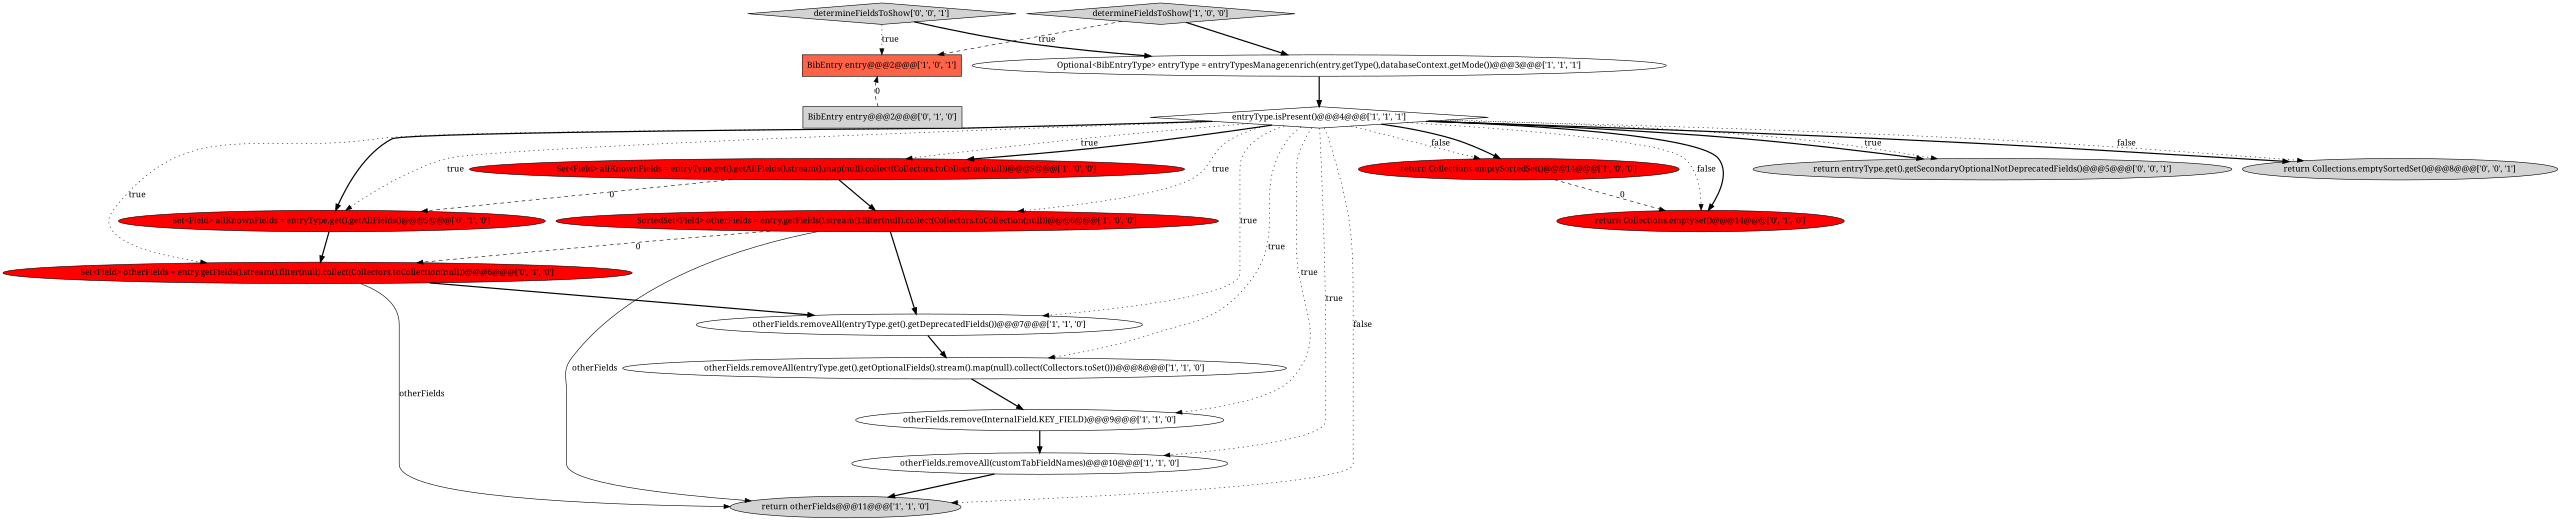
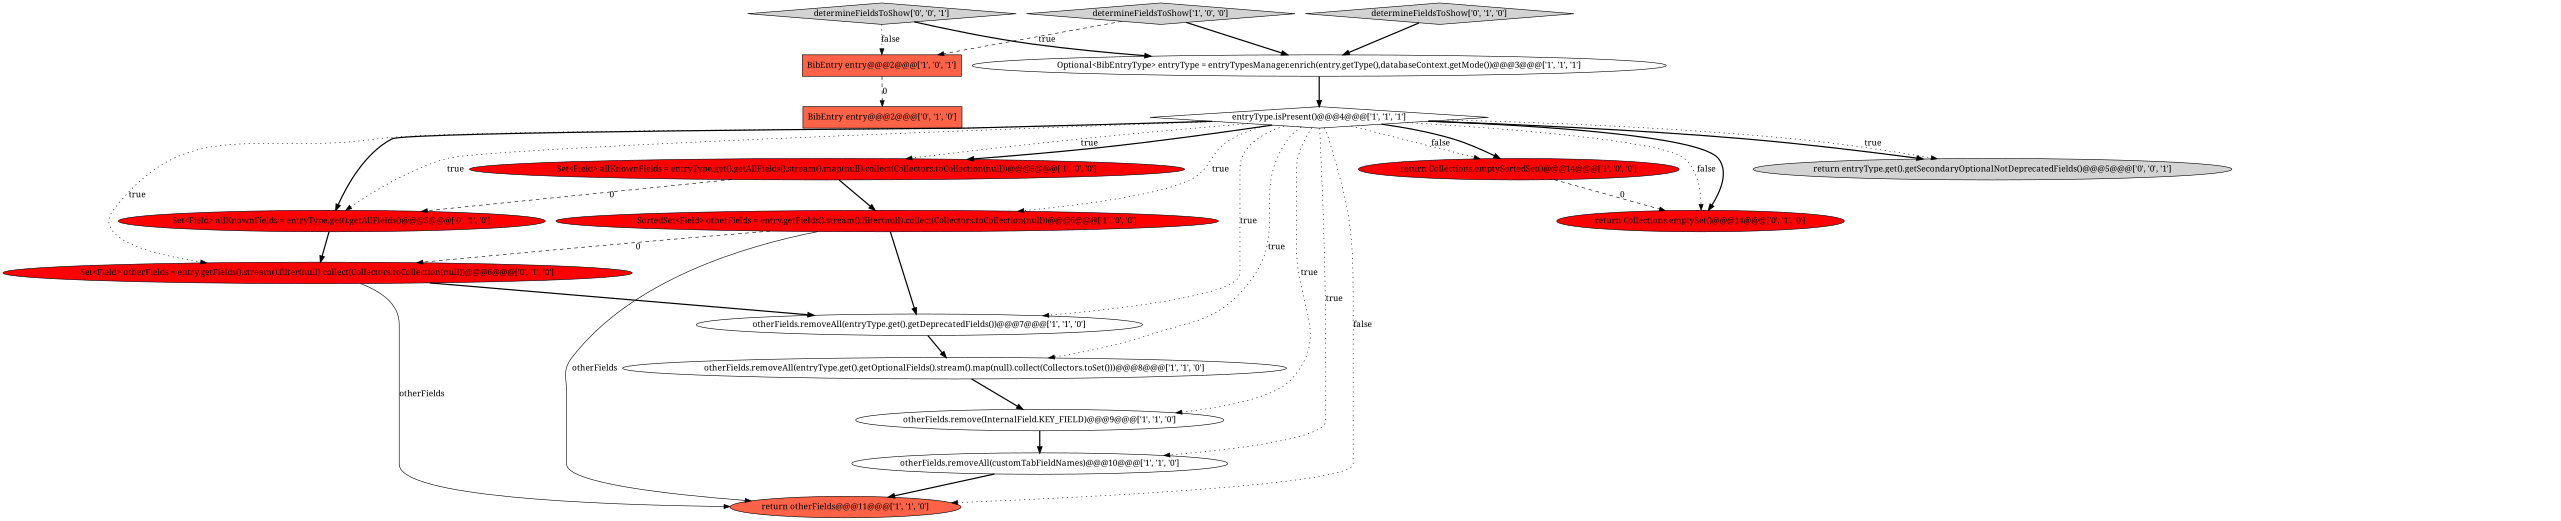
none -> (1440, 14)
(890, 40) -> (890, 40)
(875, 94) -> (882, 88)
(882, 117) -> (882, 117)
(2400, 169) -> none
(845, 507) -> (845, 507)
